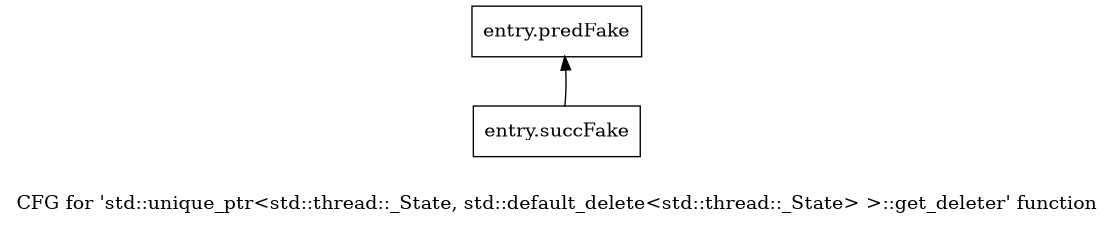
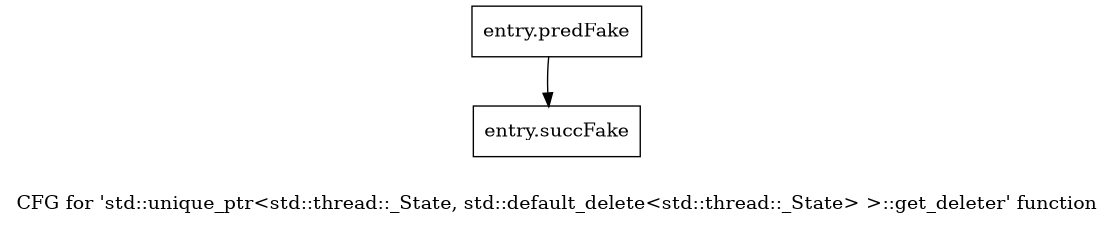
(566, 88) -> (548, 75)
